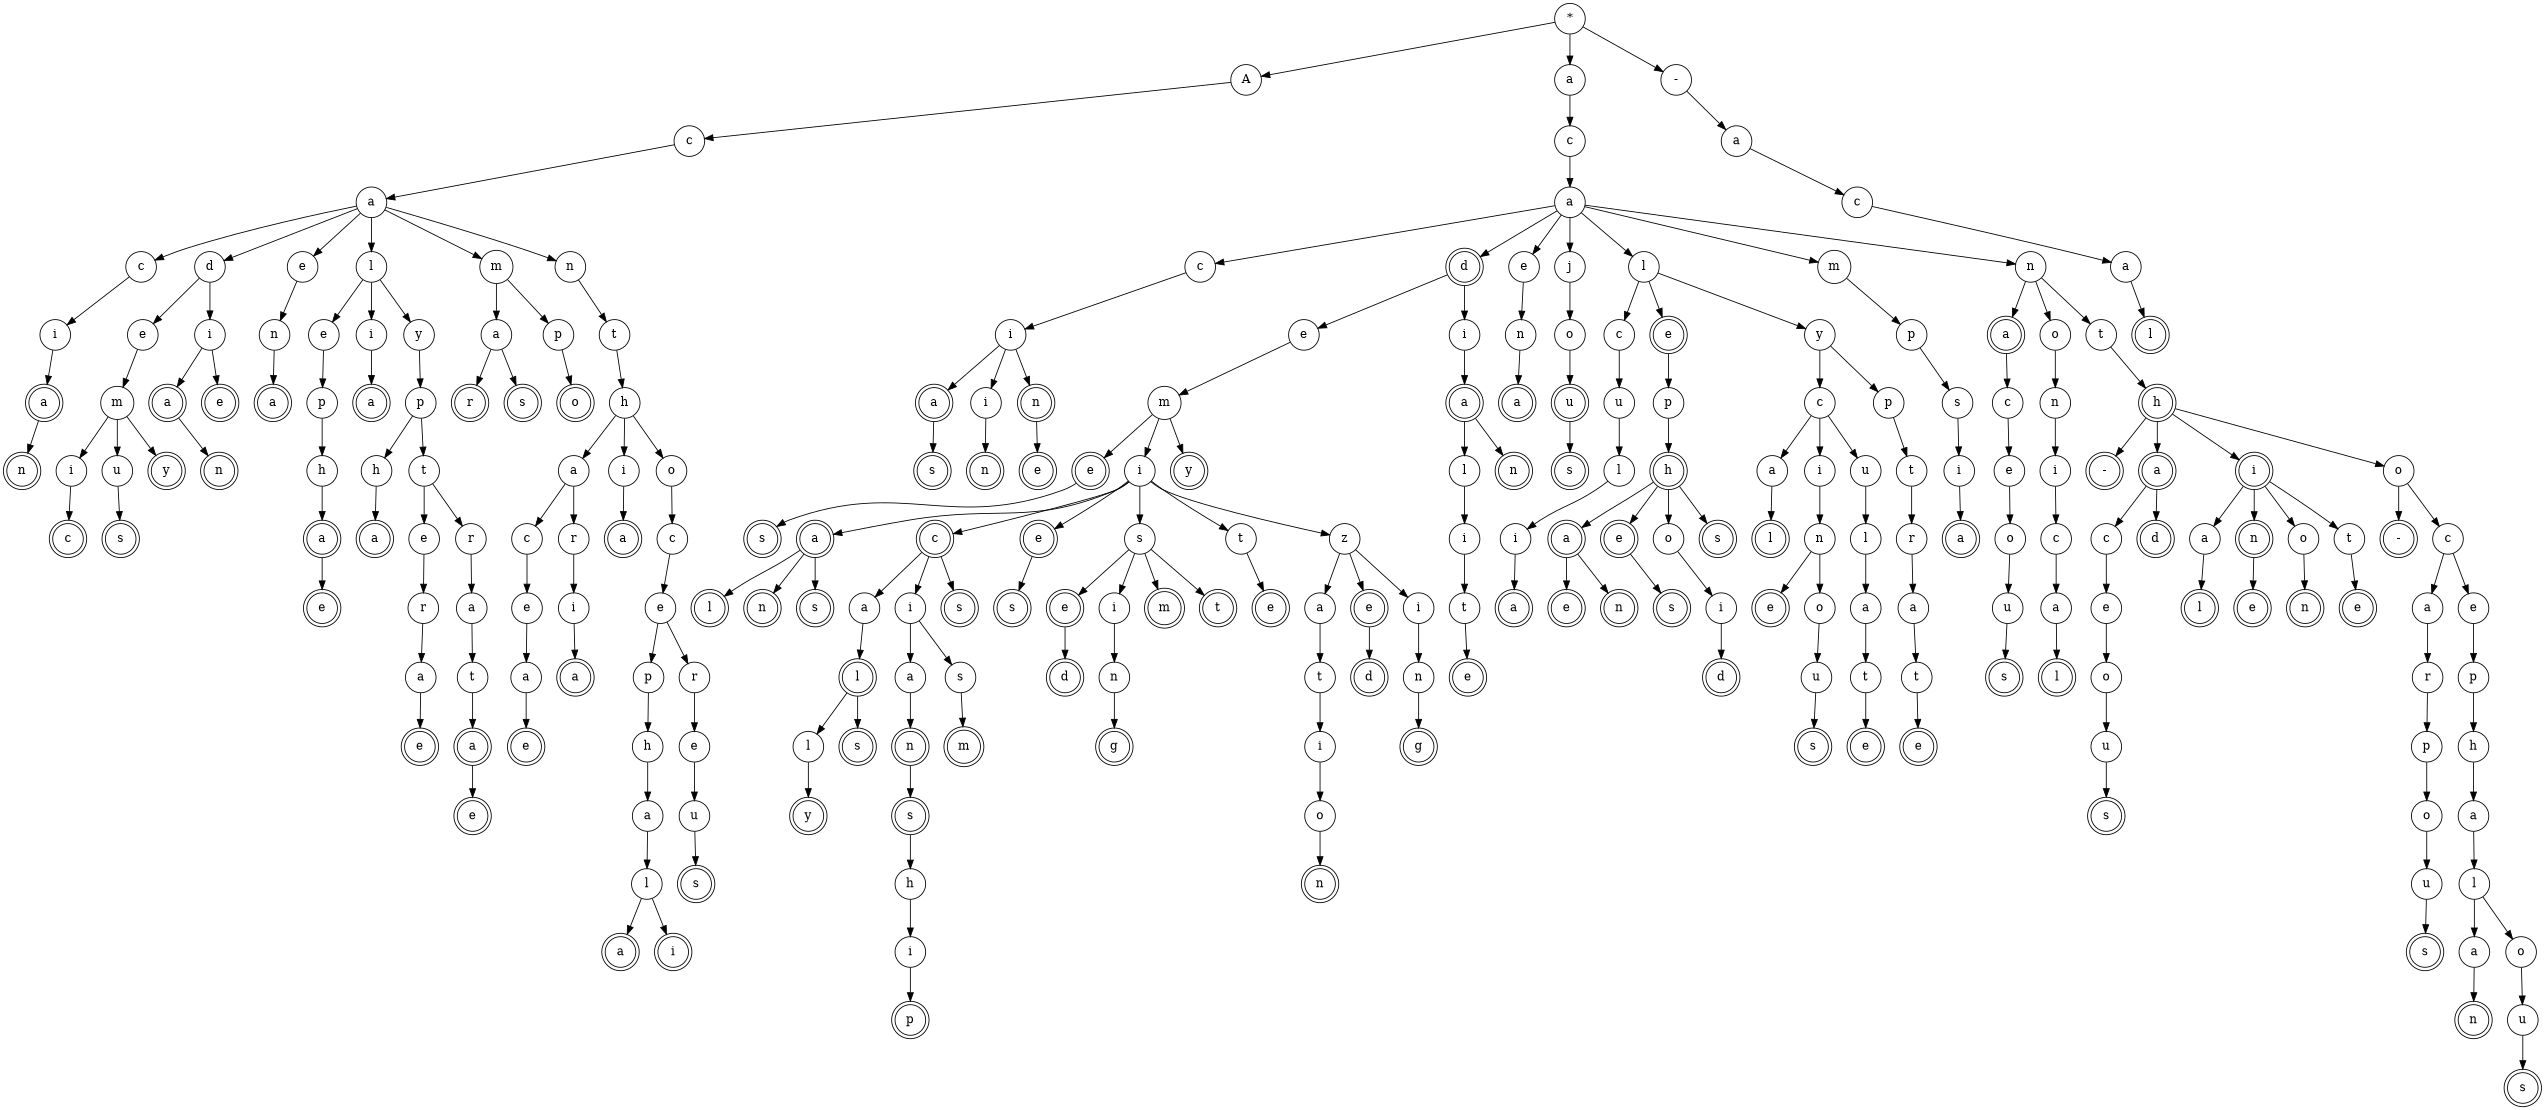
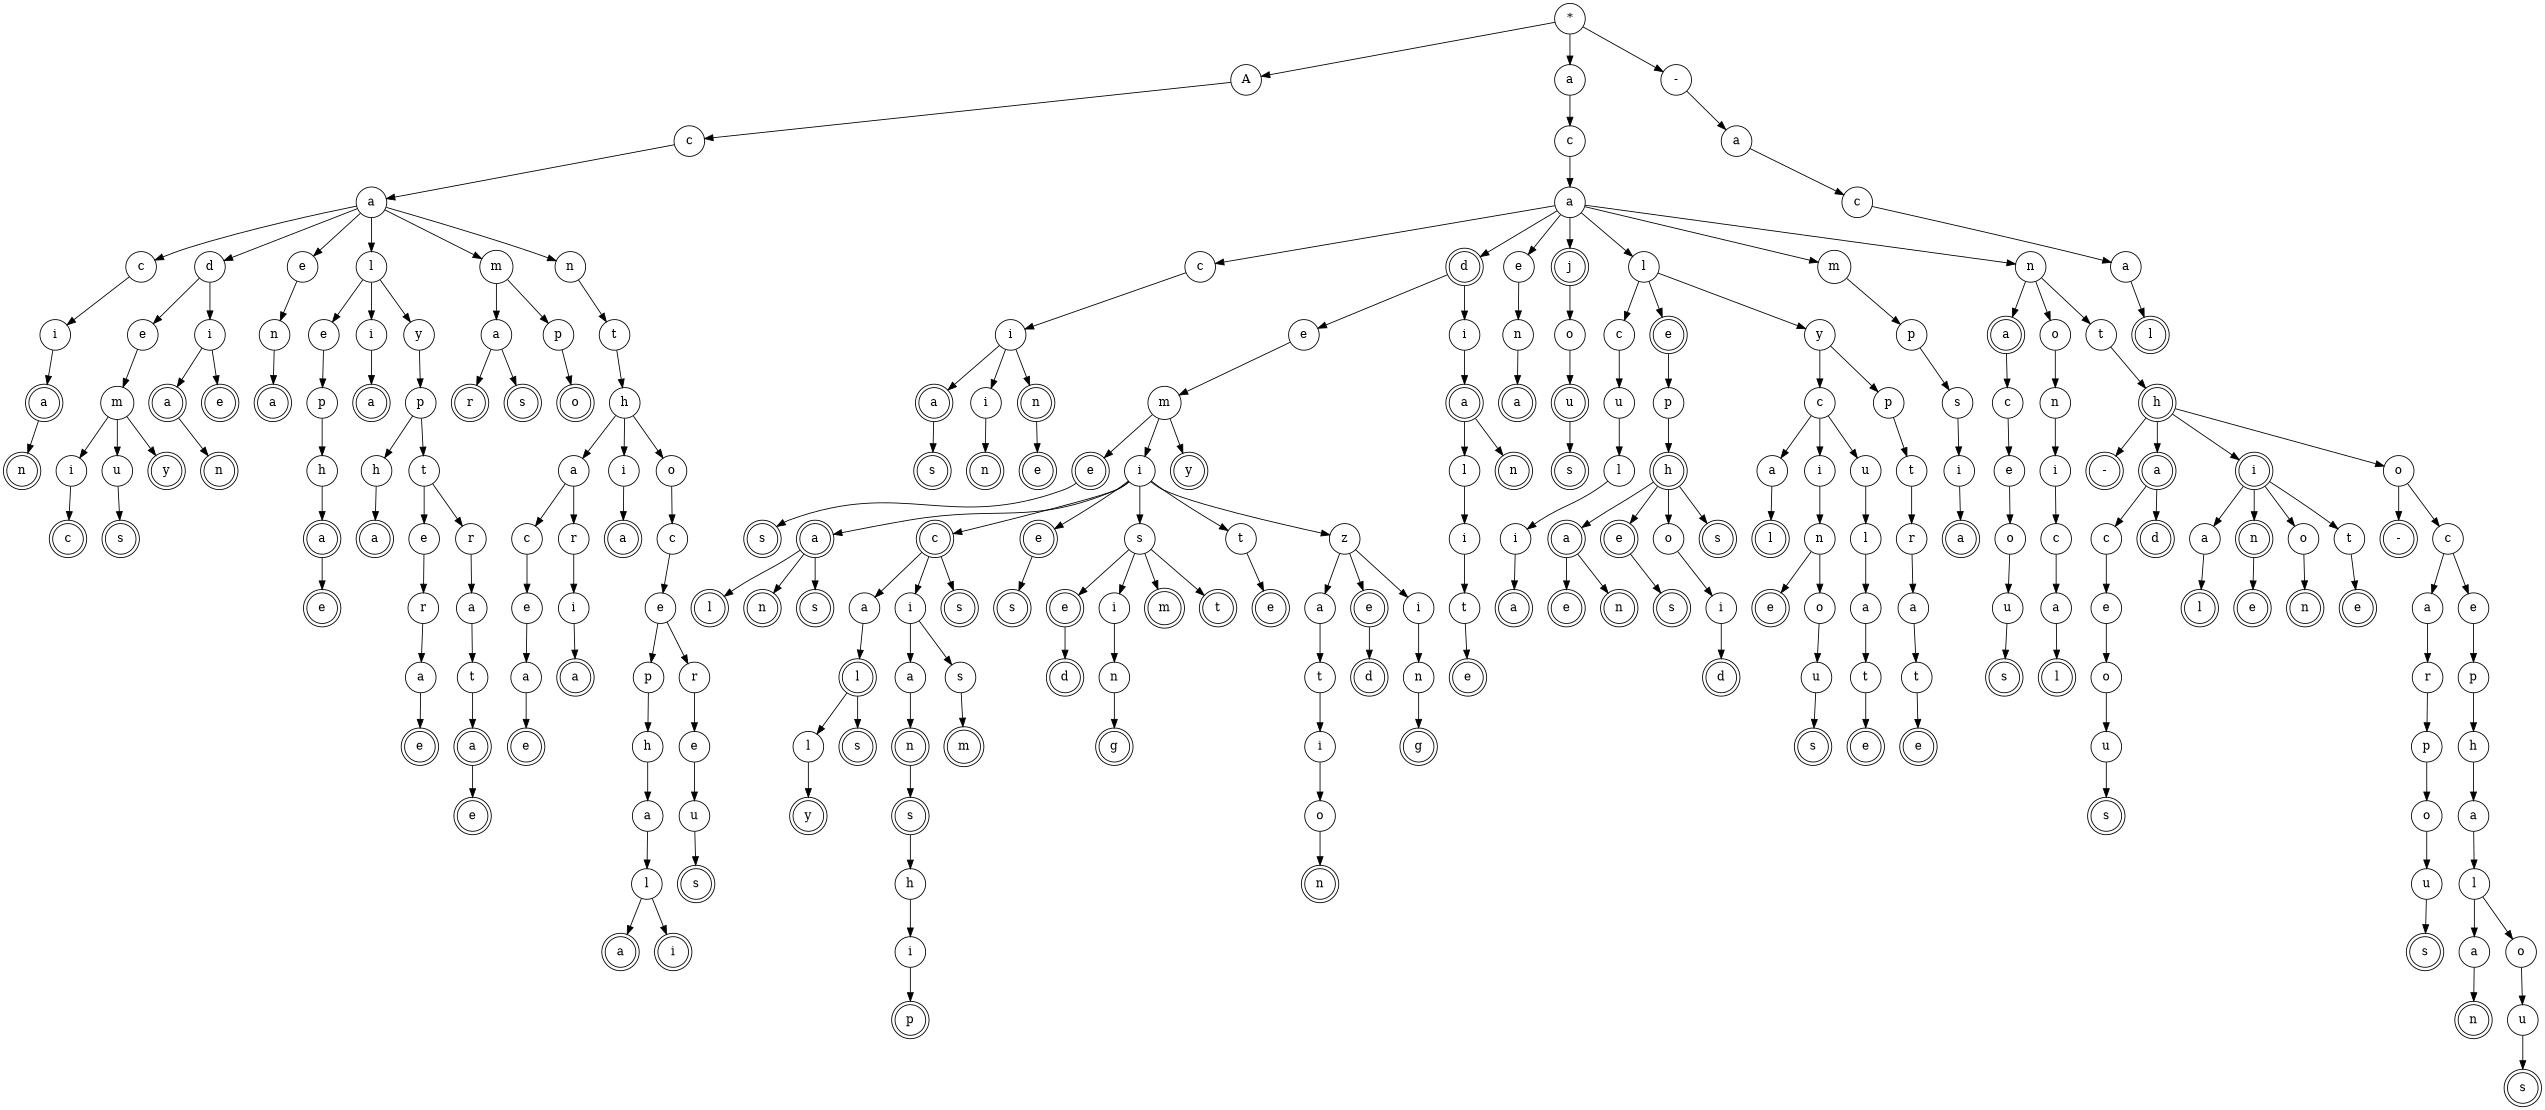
(1570, 267) -> (1570, 267)
